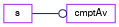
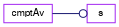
(45, 14) -> (66, 14)
